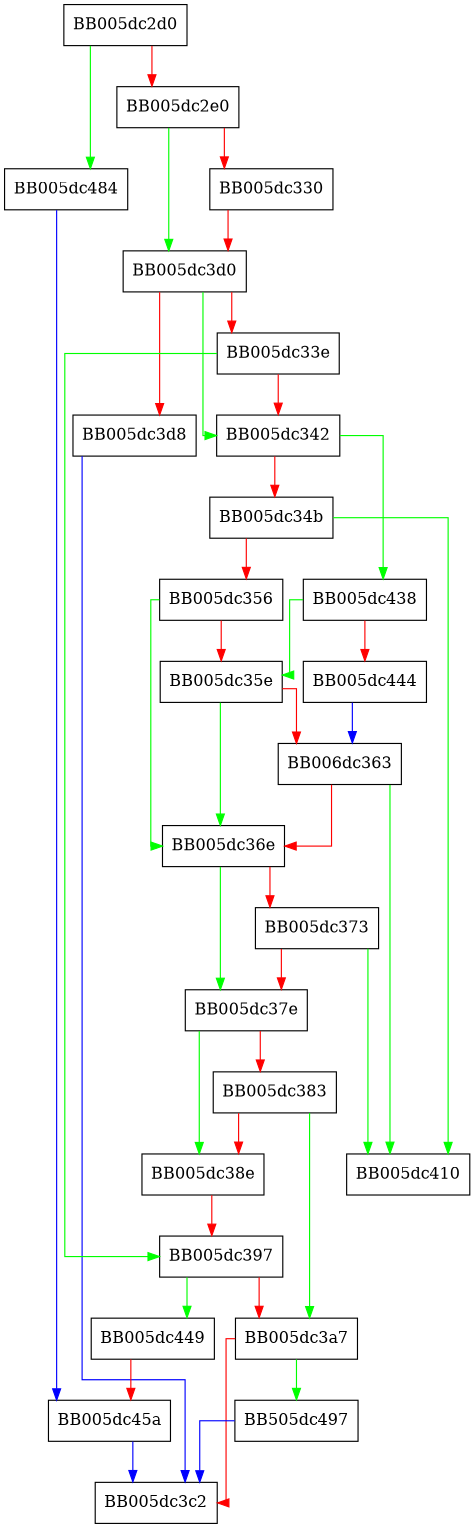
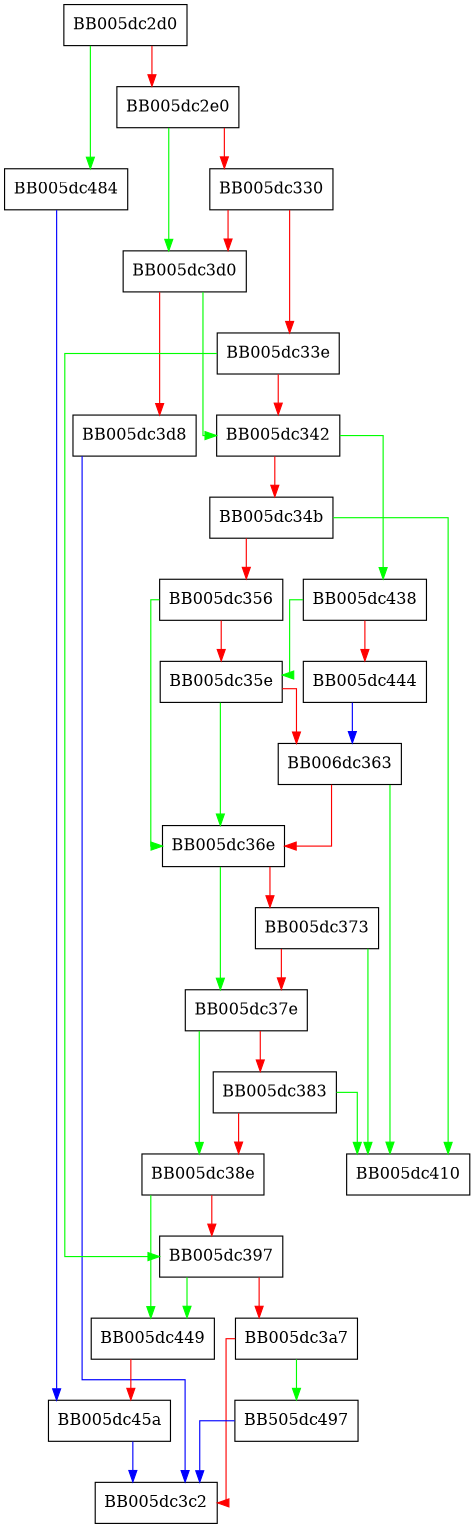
(232, 307) -> (290, 266)
(310, 1210) -> (357, 1107)
none -> (151, 1248)
